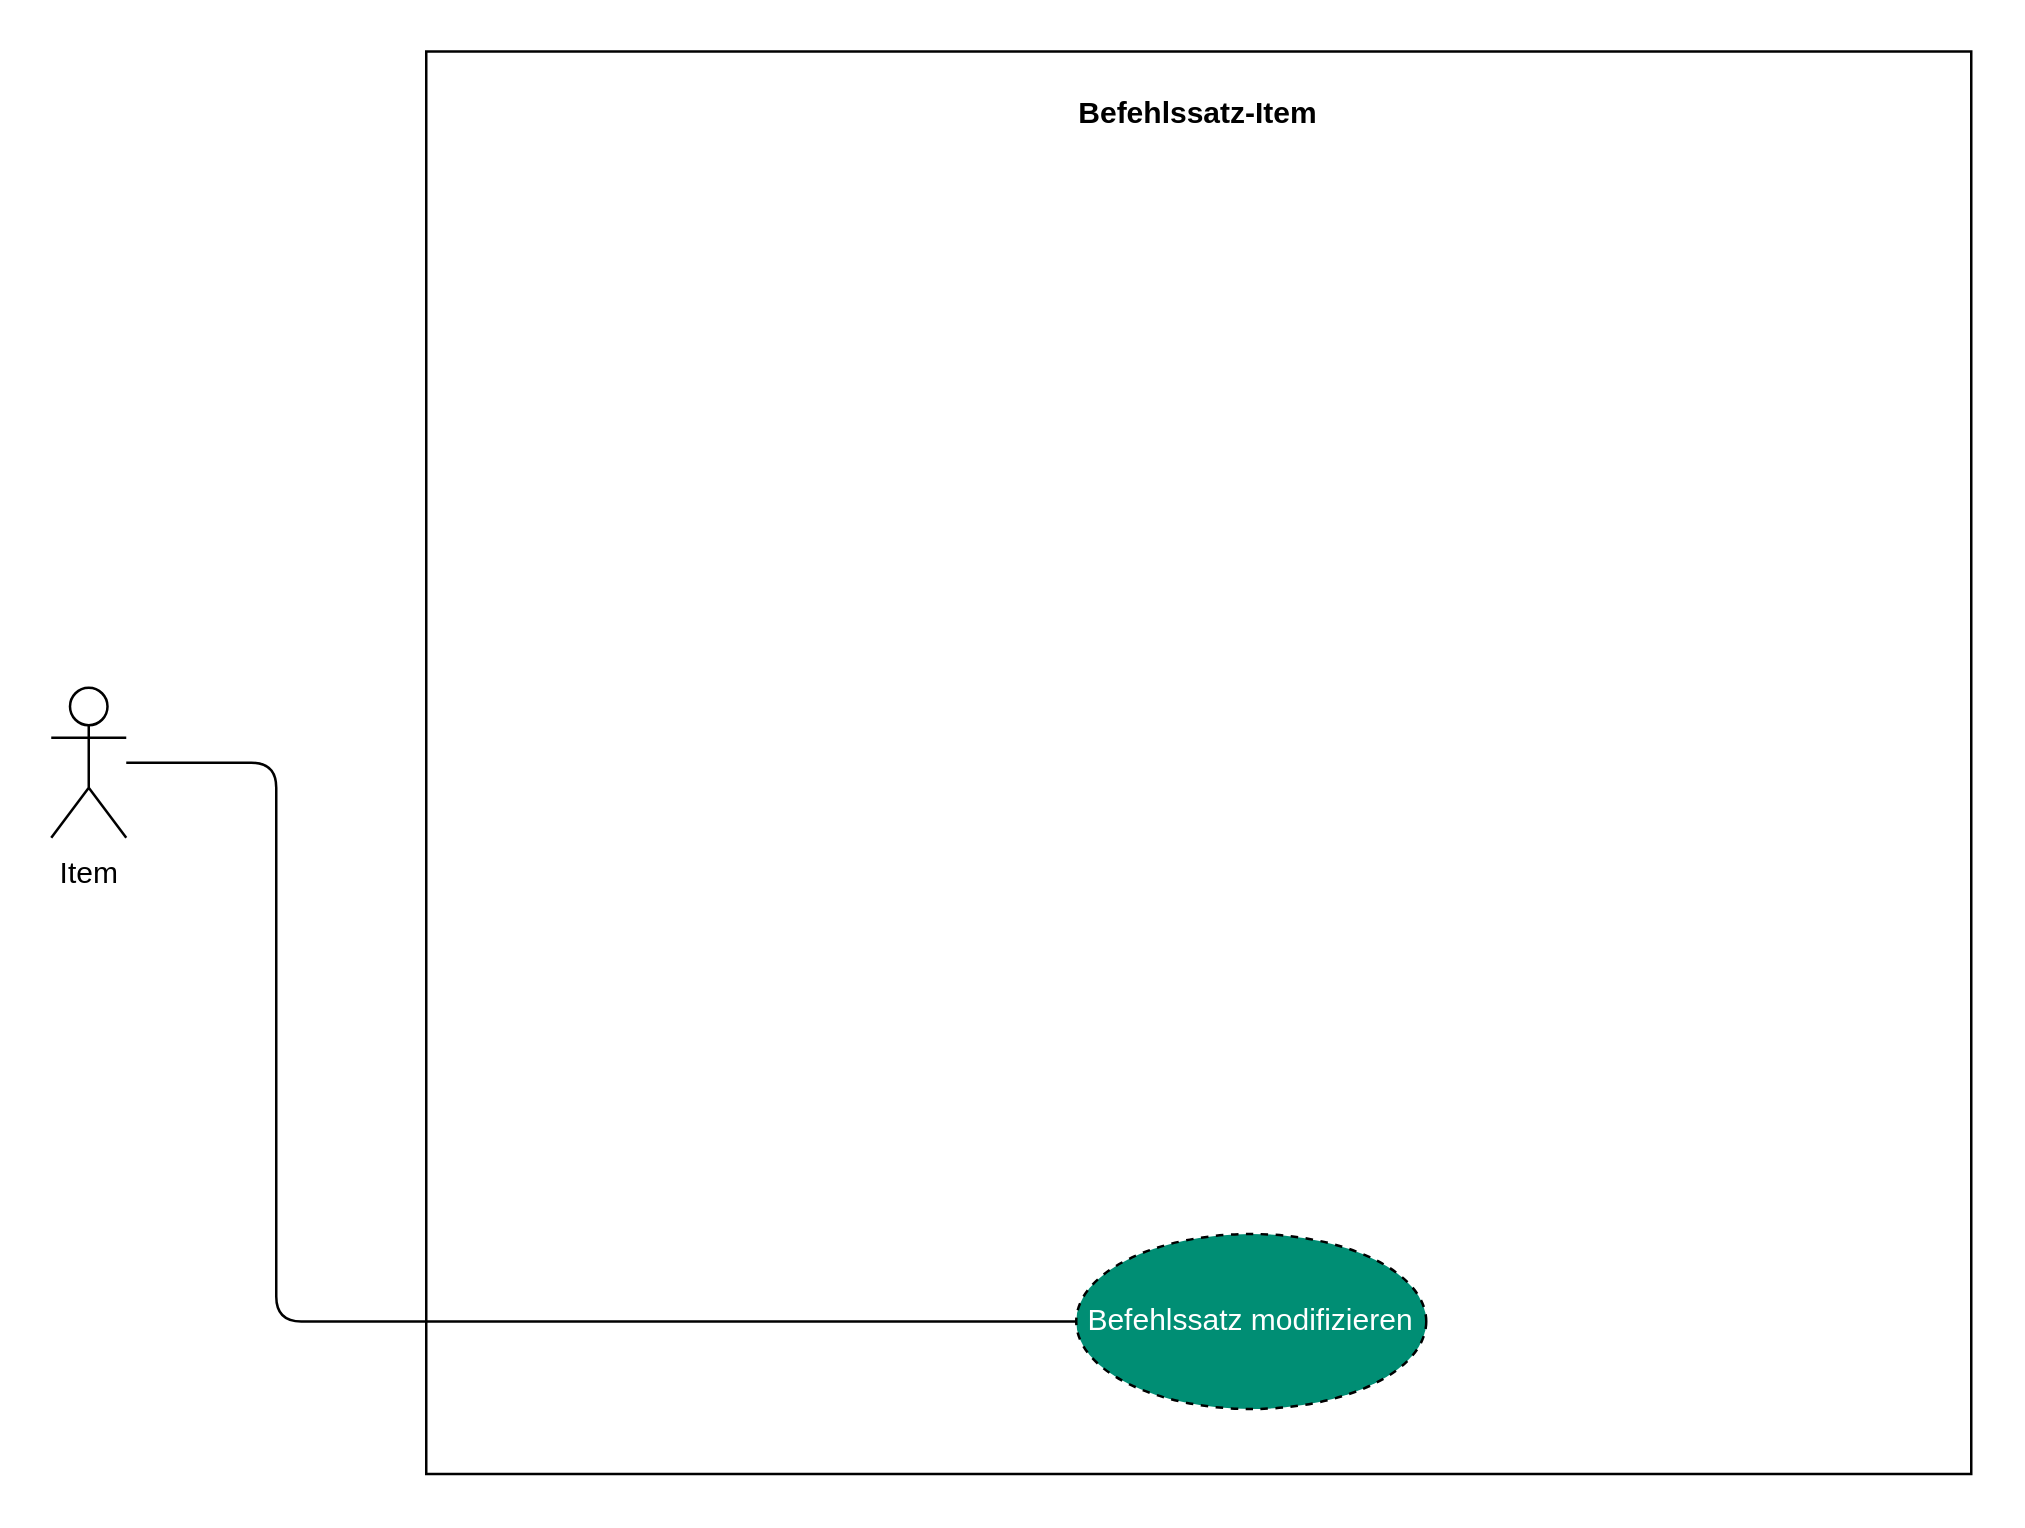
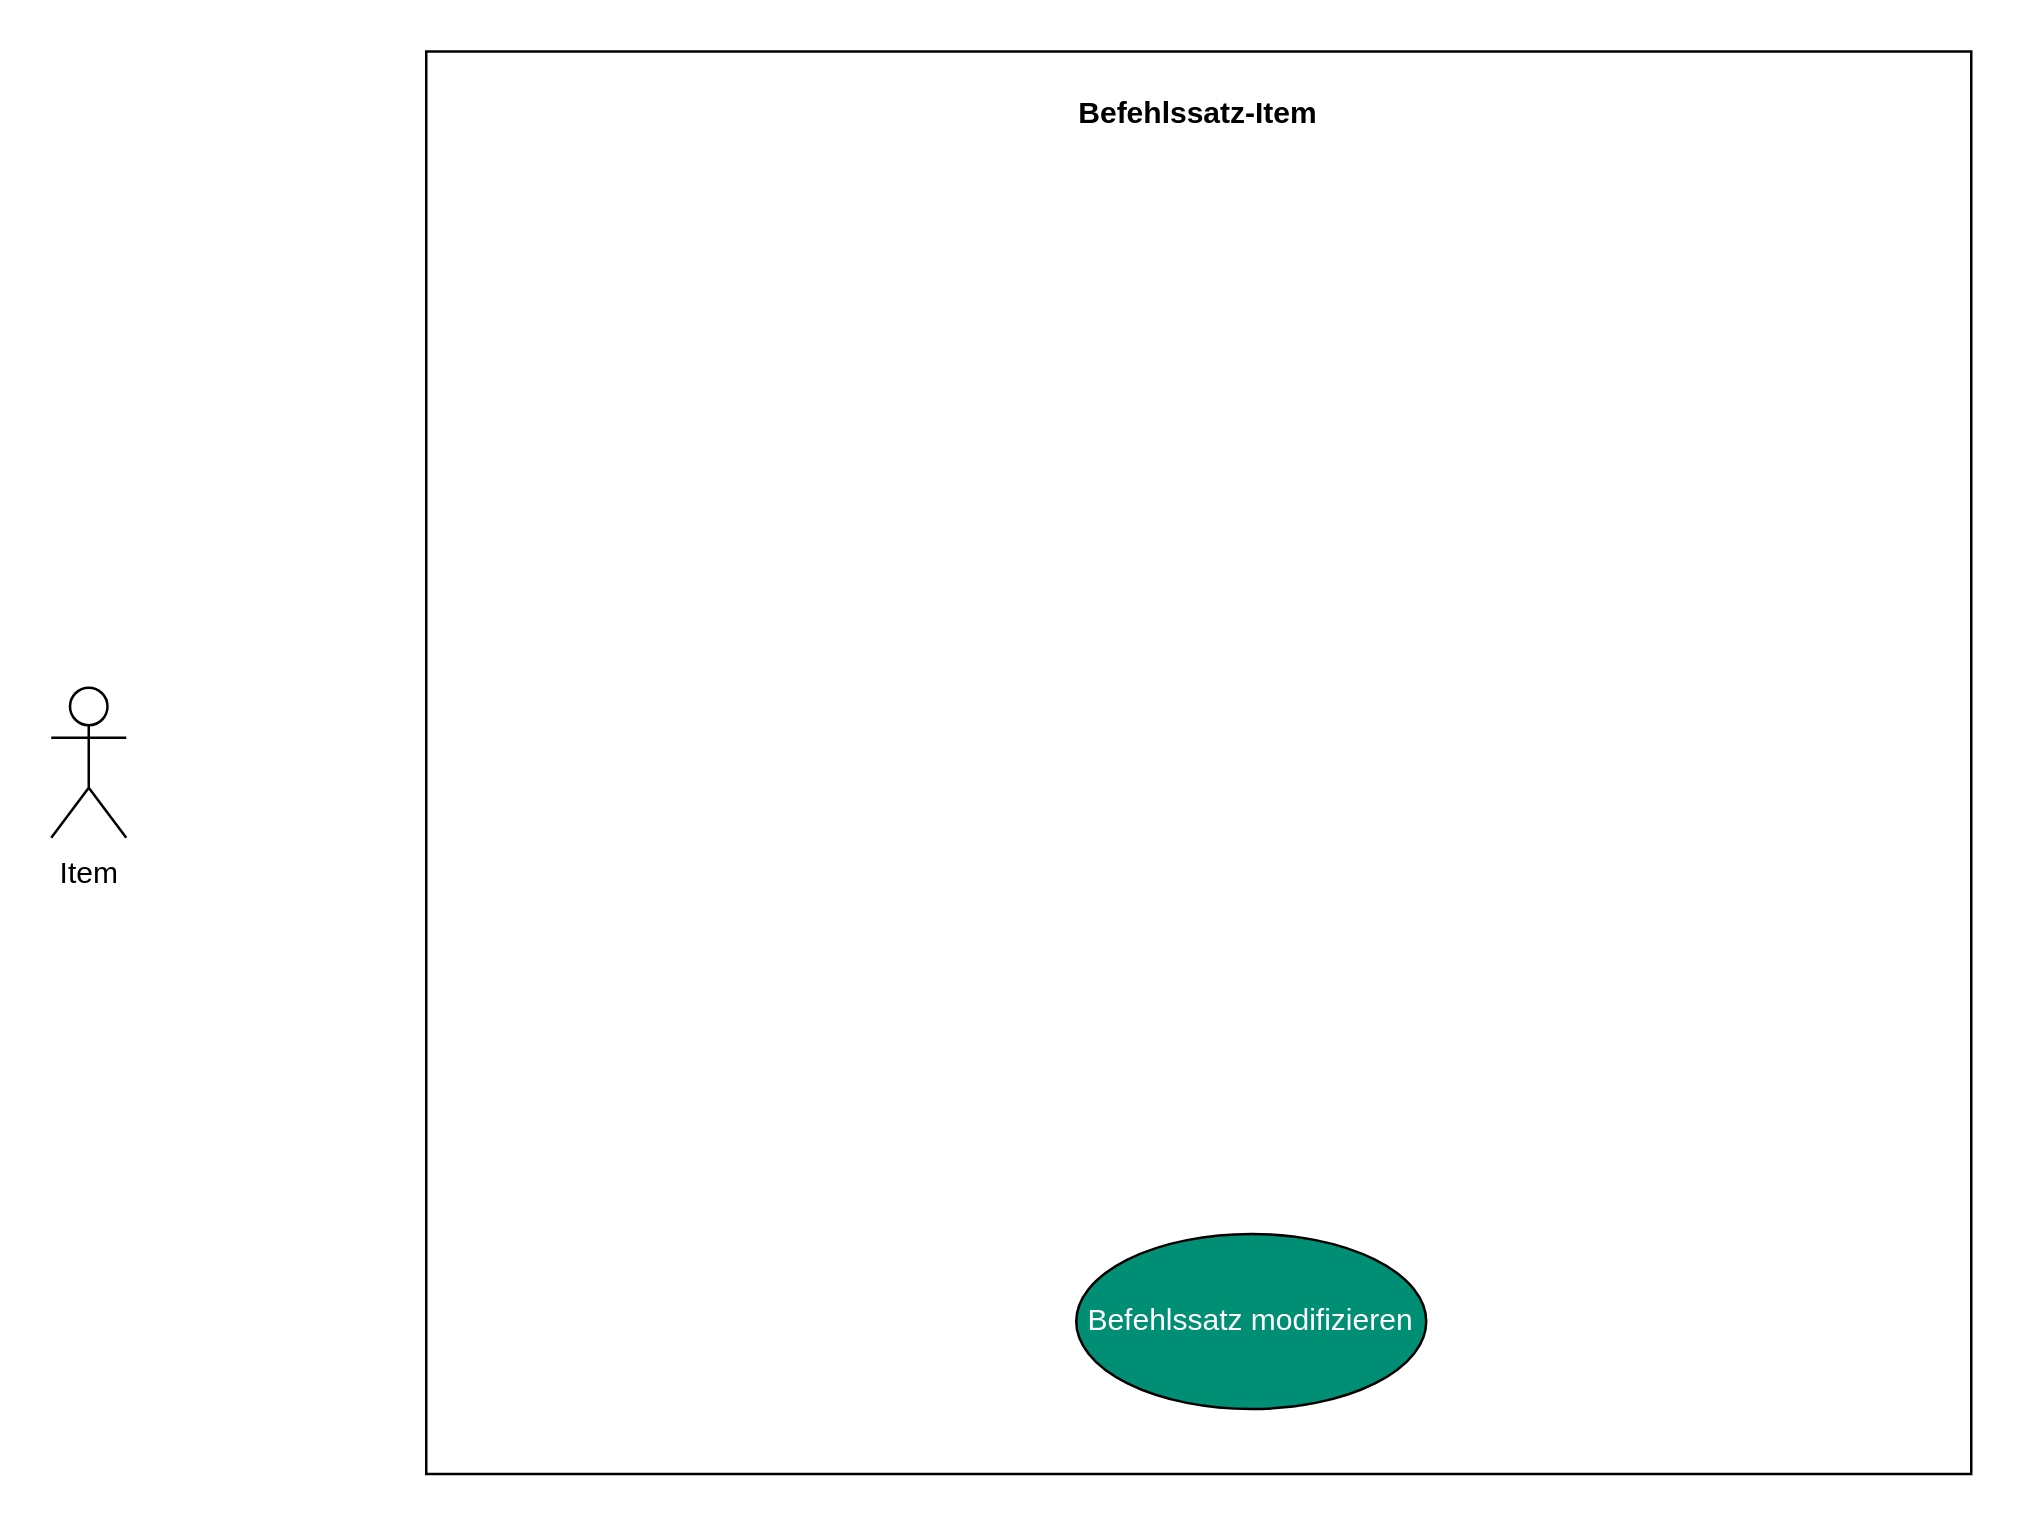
(338, 1321) -> none
(1251, 1321) -> (1251, 1321)
